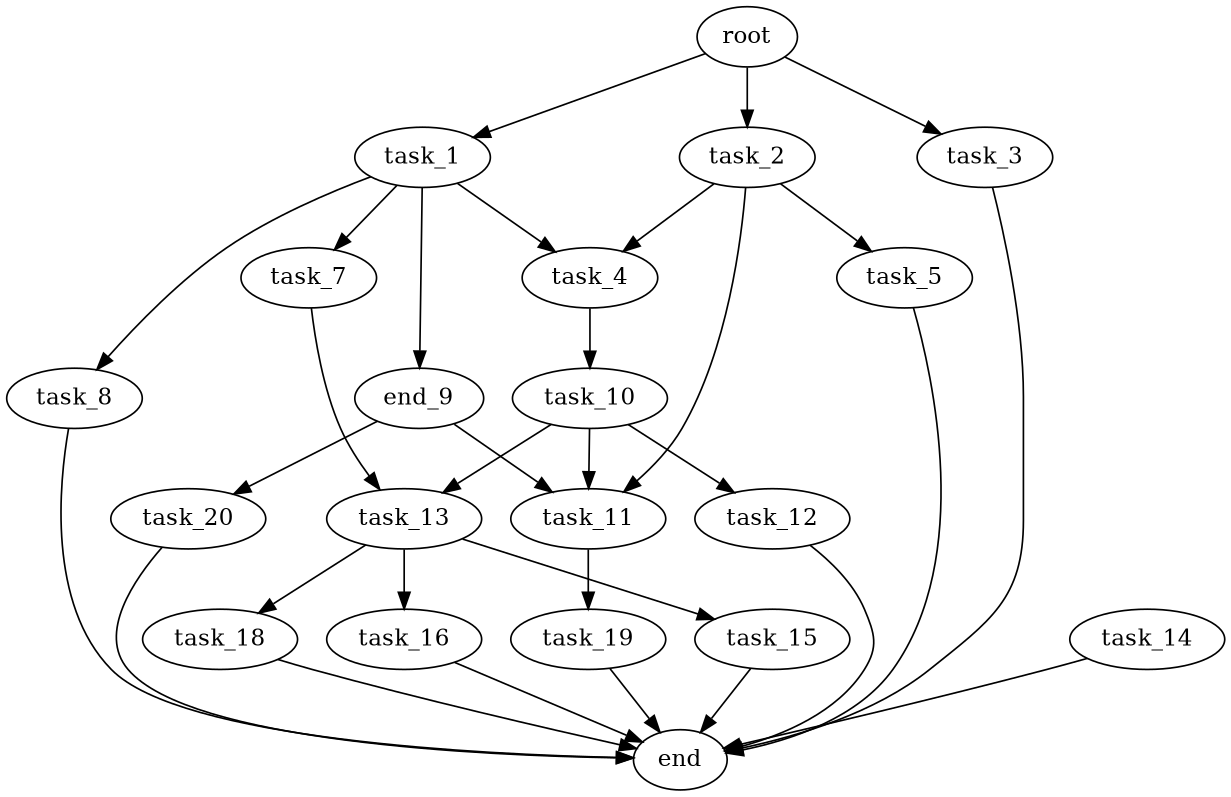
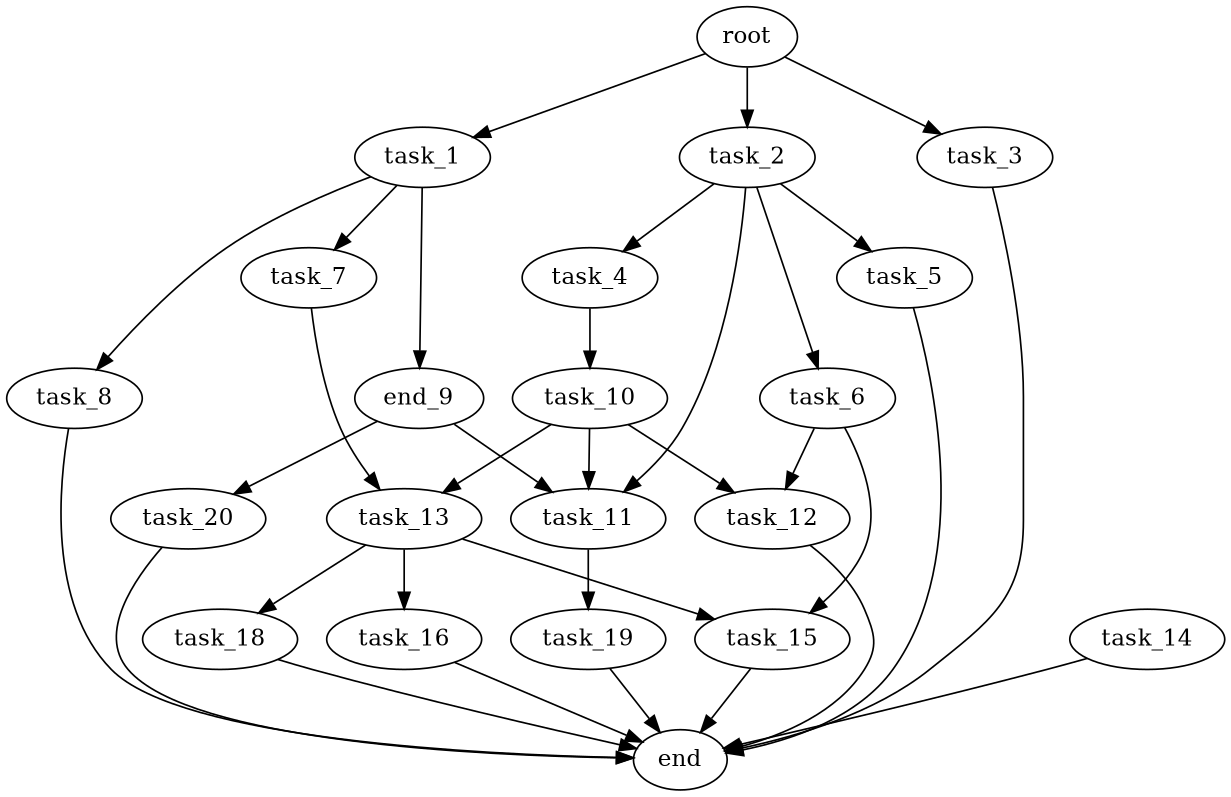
(499, 213) -> none
none -> (828, 398)
